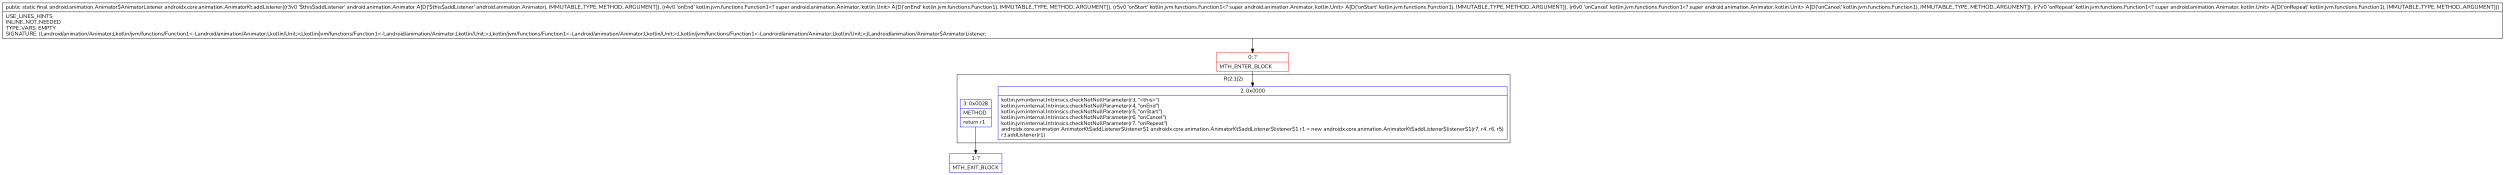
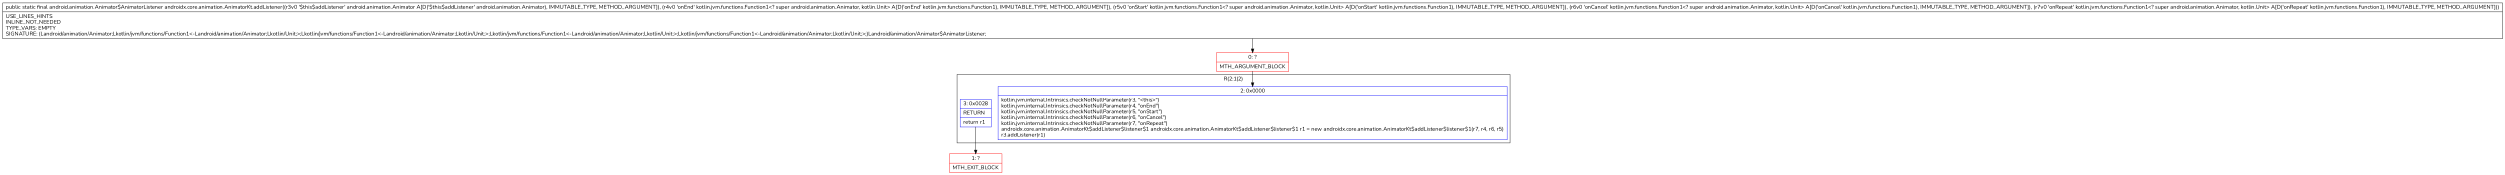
(1246, 66) -> (1253, 66)
(975, 113) -> (974, 113)
(976, 163) -> (976, 163)
